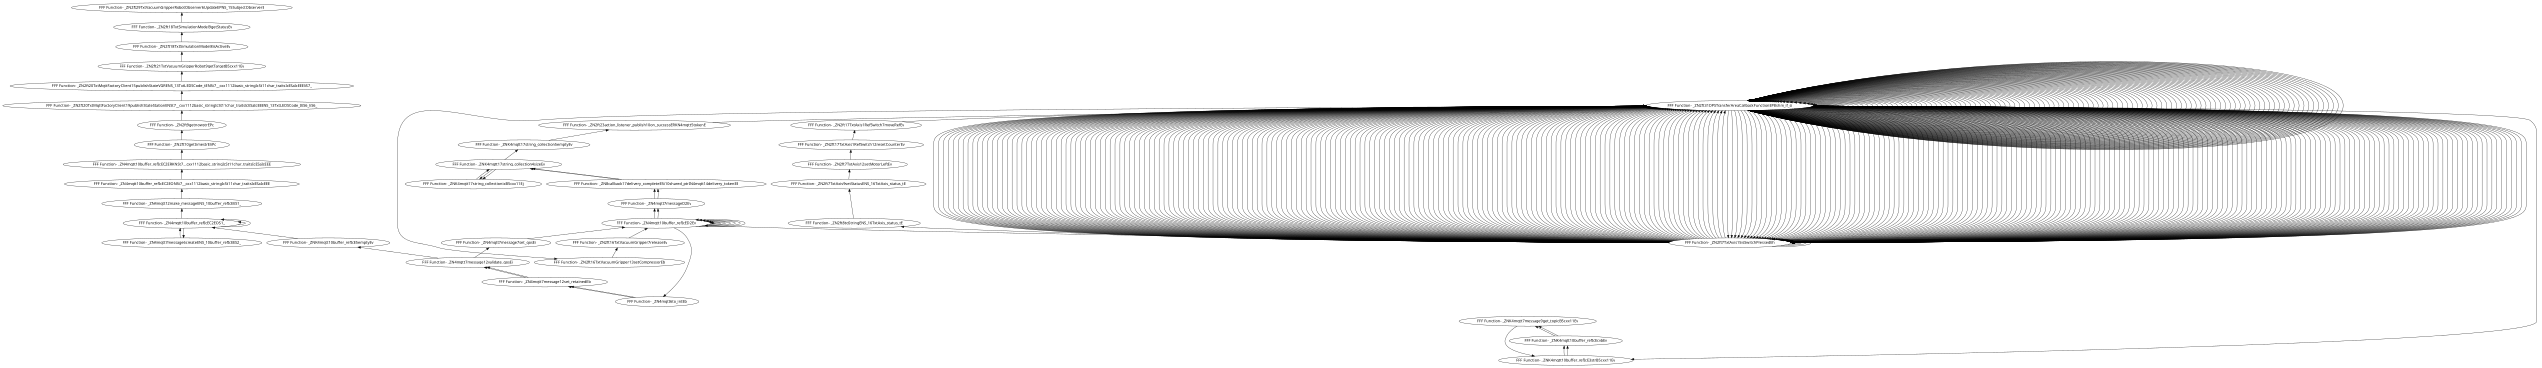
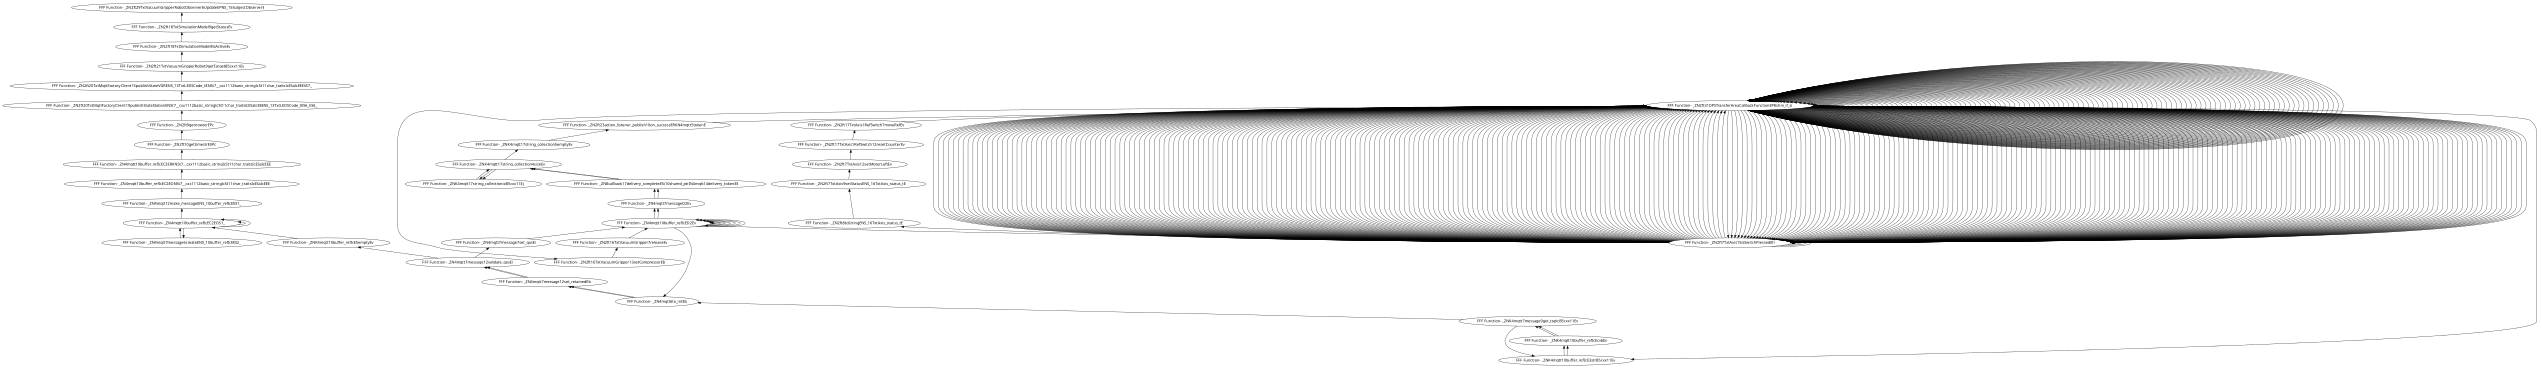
none -> (1082, 311)
